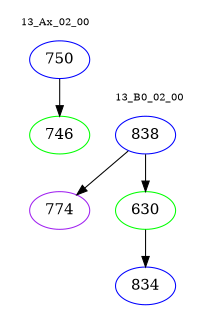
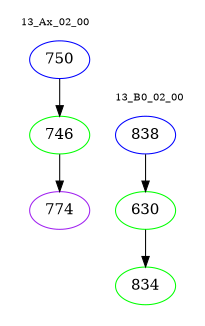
(114, 163) -> (60, 168)
(146, 286) -> (146, 286)
